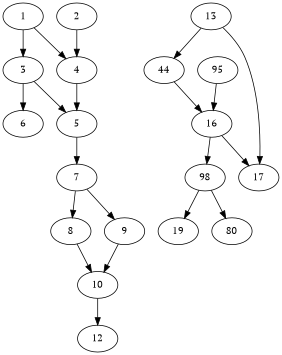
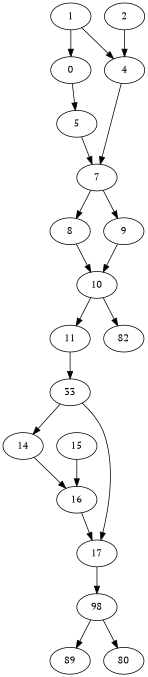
(211, 16) -> (70, 392)
(23, 70) -> (71, 70)
(164, 70) -> (23, 446)
(218, 70) -> (77, 446)
(77, 93) -> (112, 120)
(23, 124) -> none
(209, 147) -> (97, 577)
(178, 231) -> (70, 661)
none -> (70, 339)
(98, 339) -> (124, 339)
